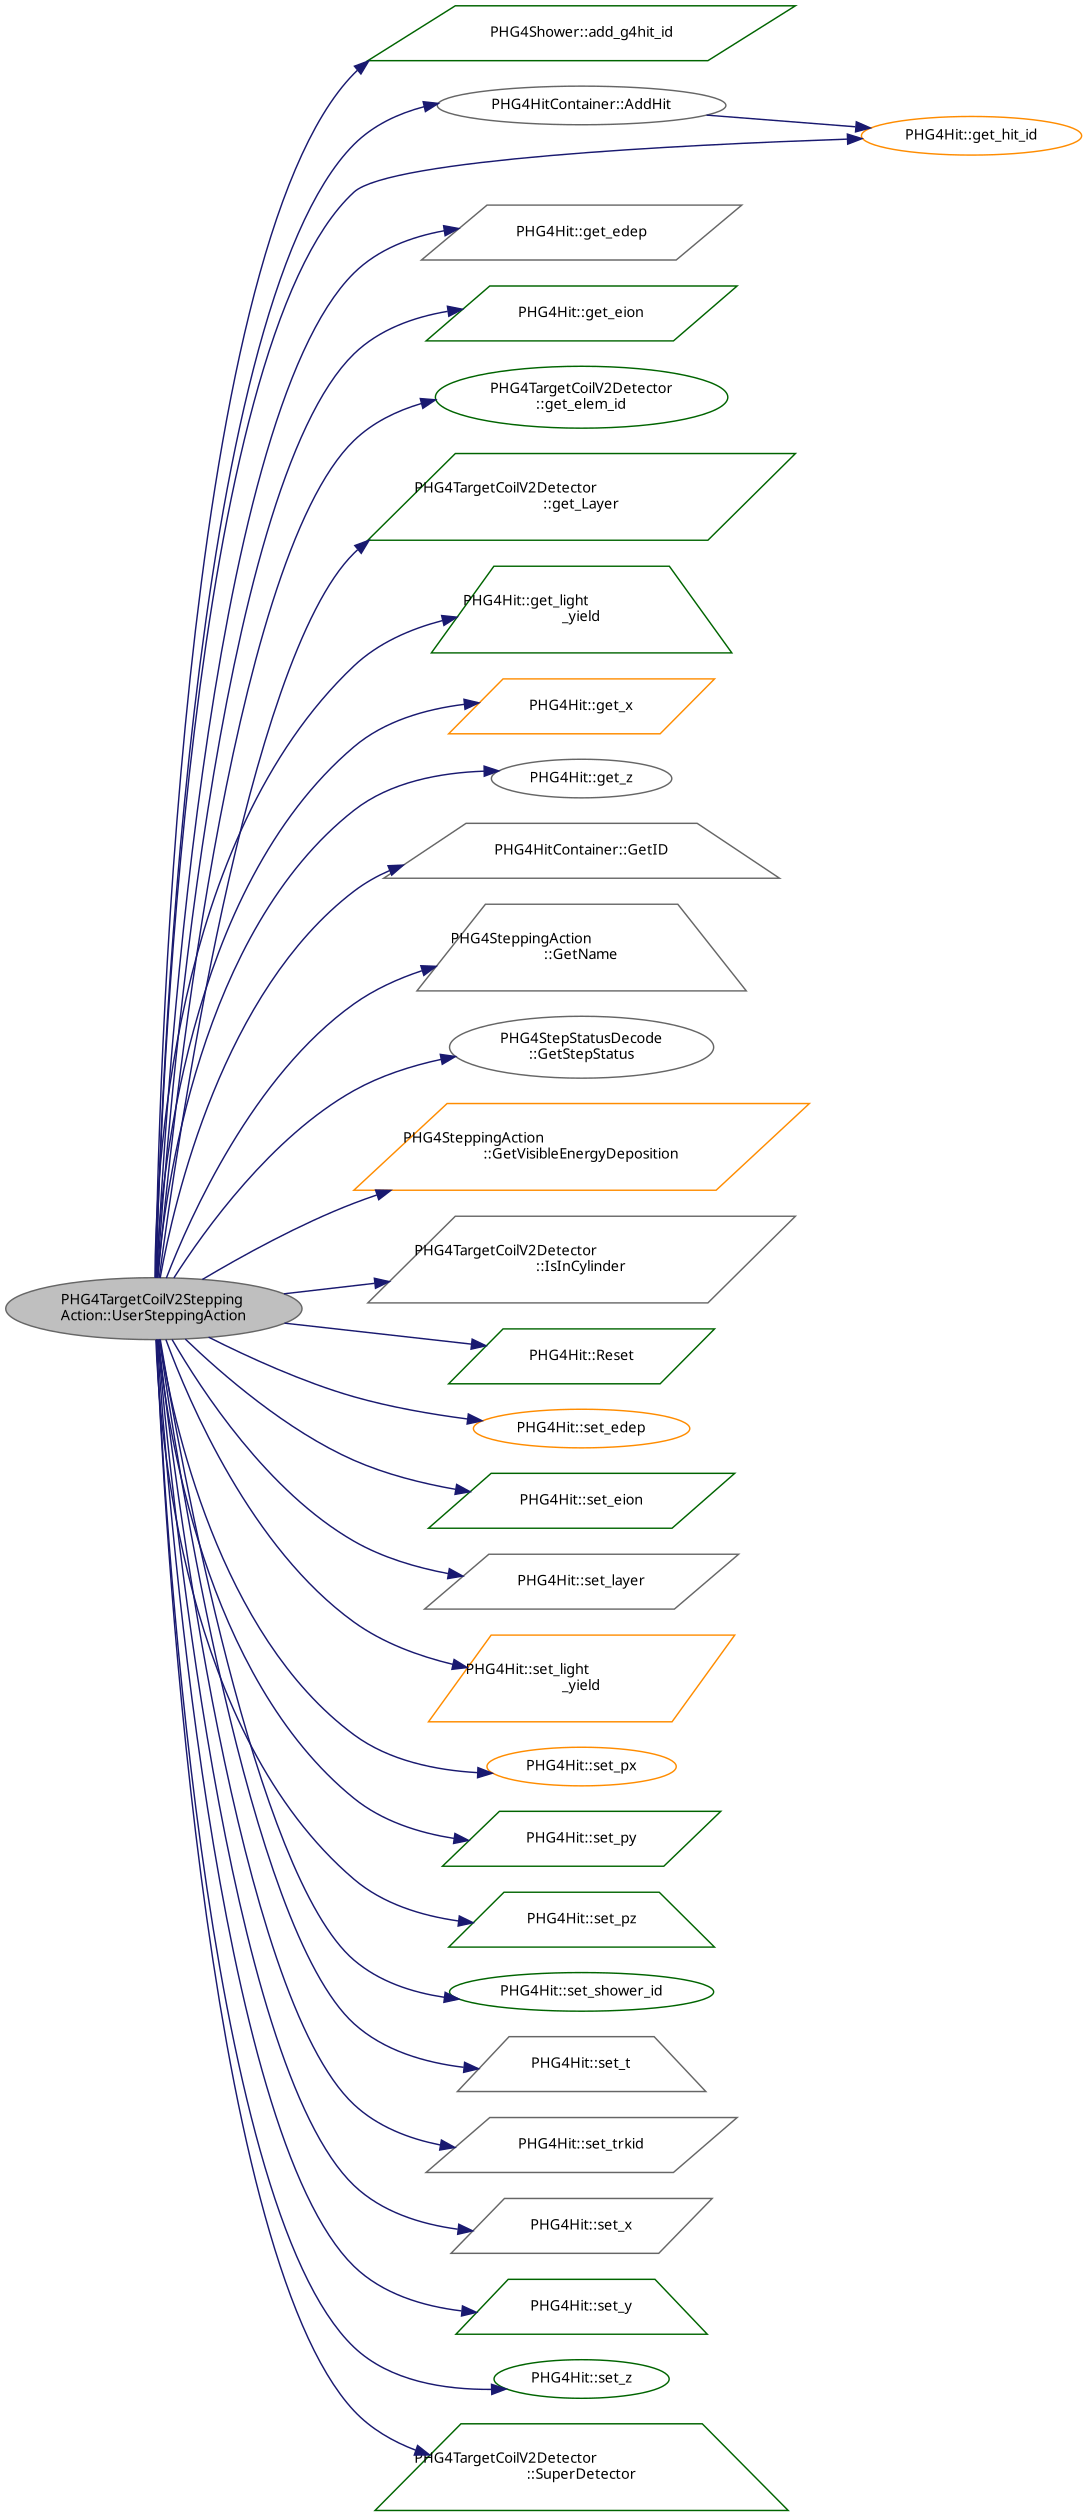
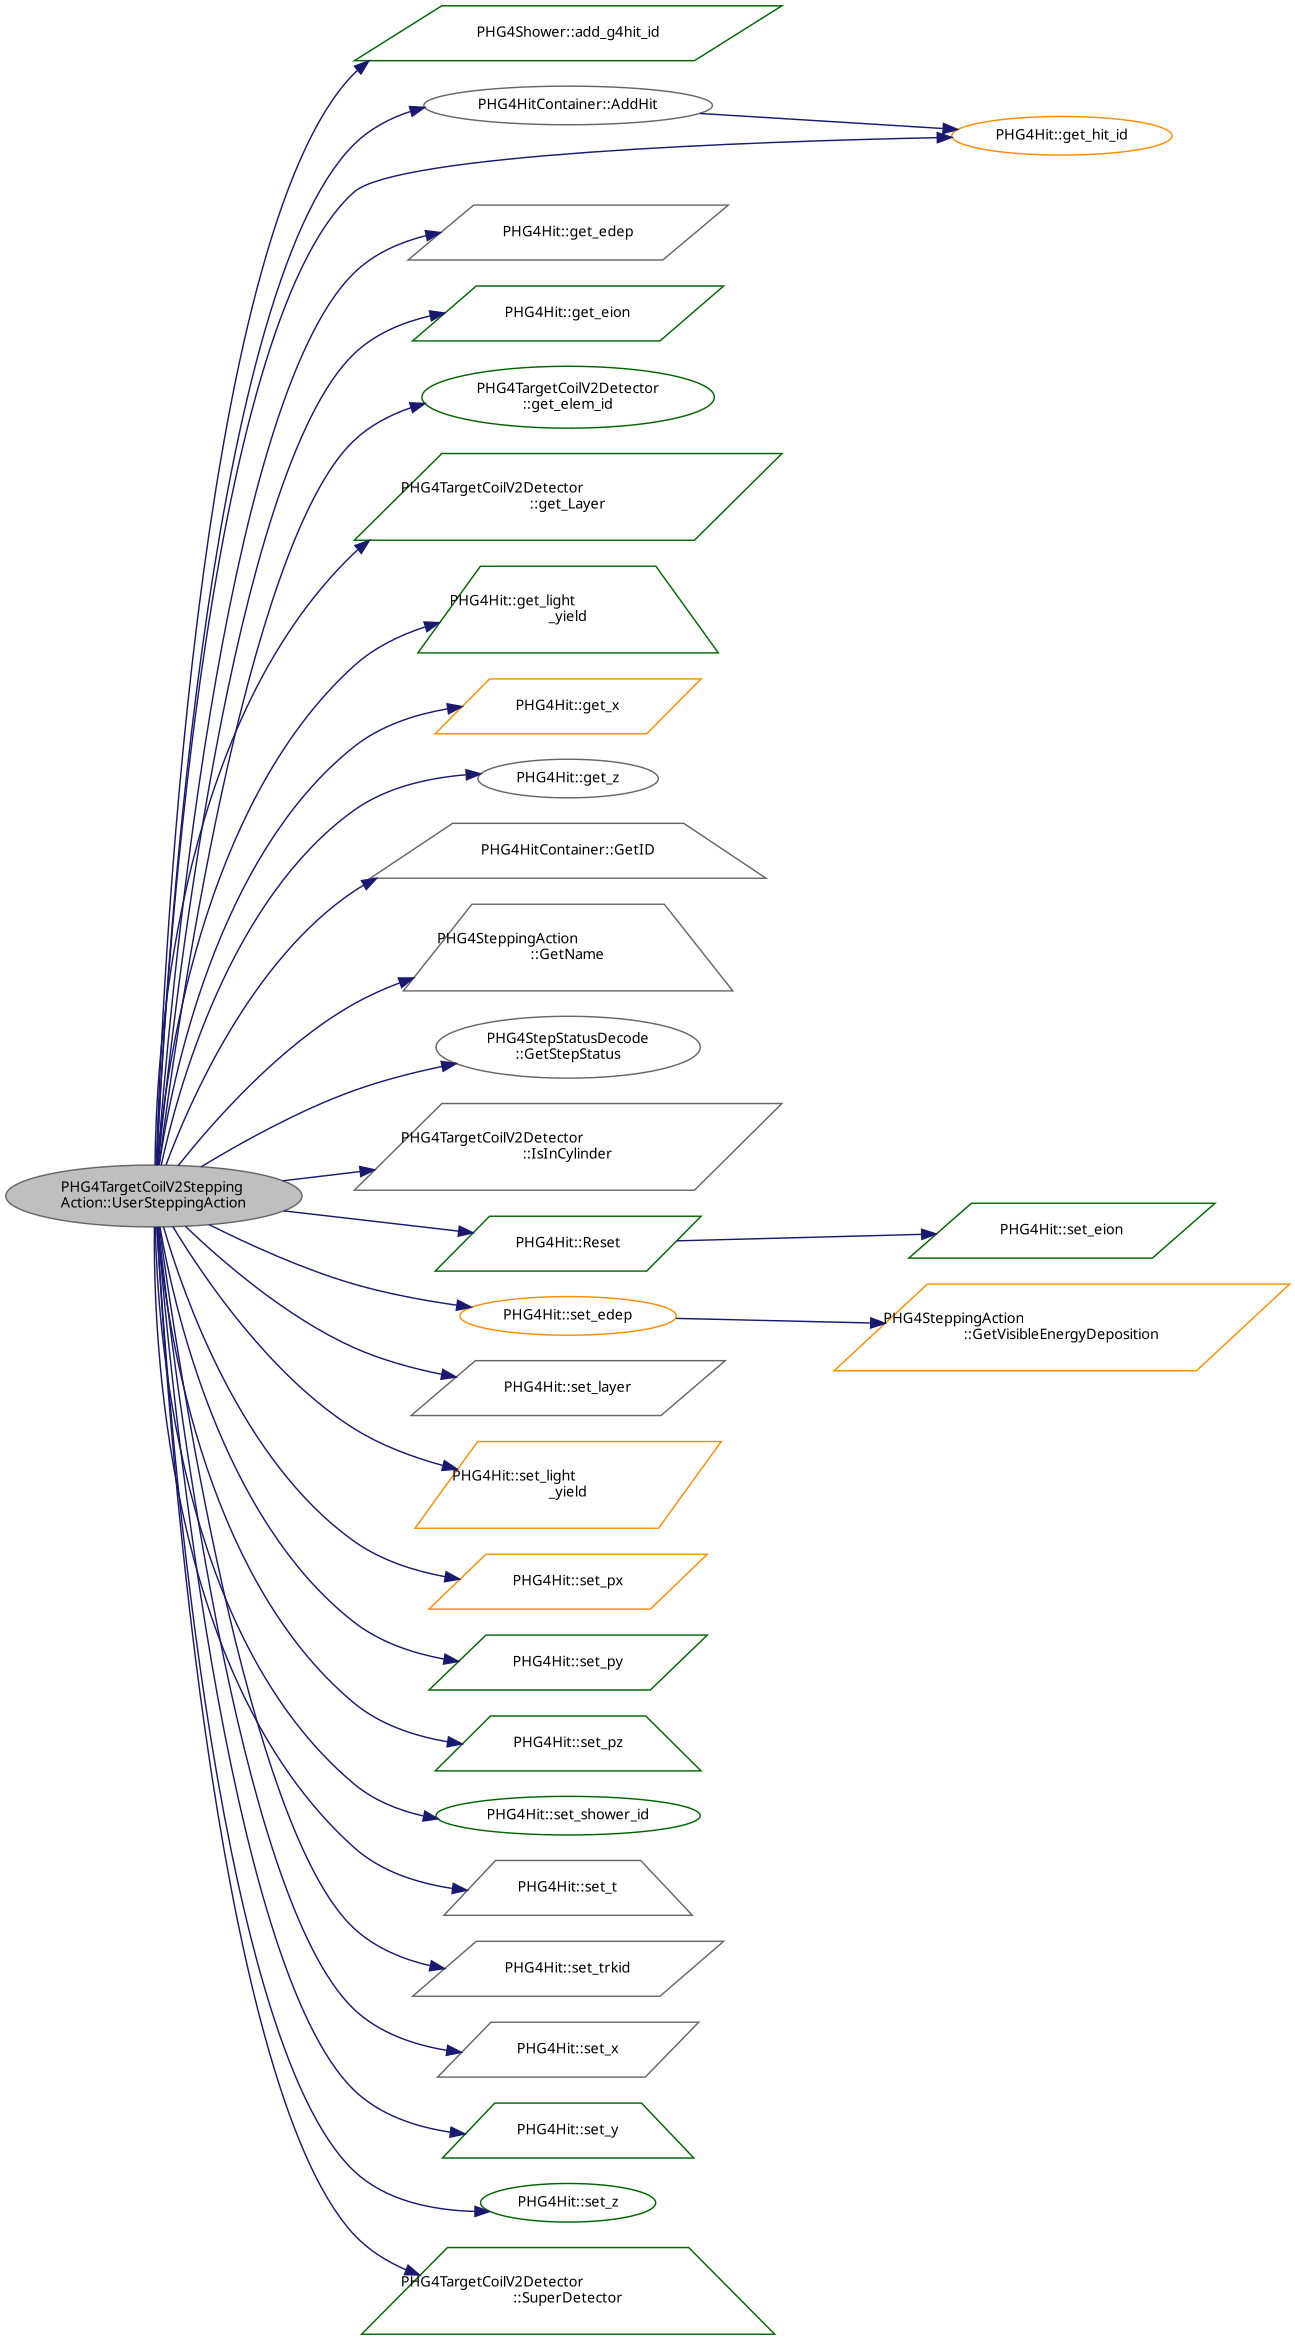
(287, 1233) -> (773, 1321)
(309, 1436) -> (799, 1238)
(582, 1767) -> (568, 1582)
